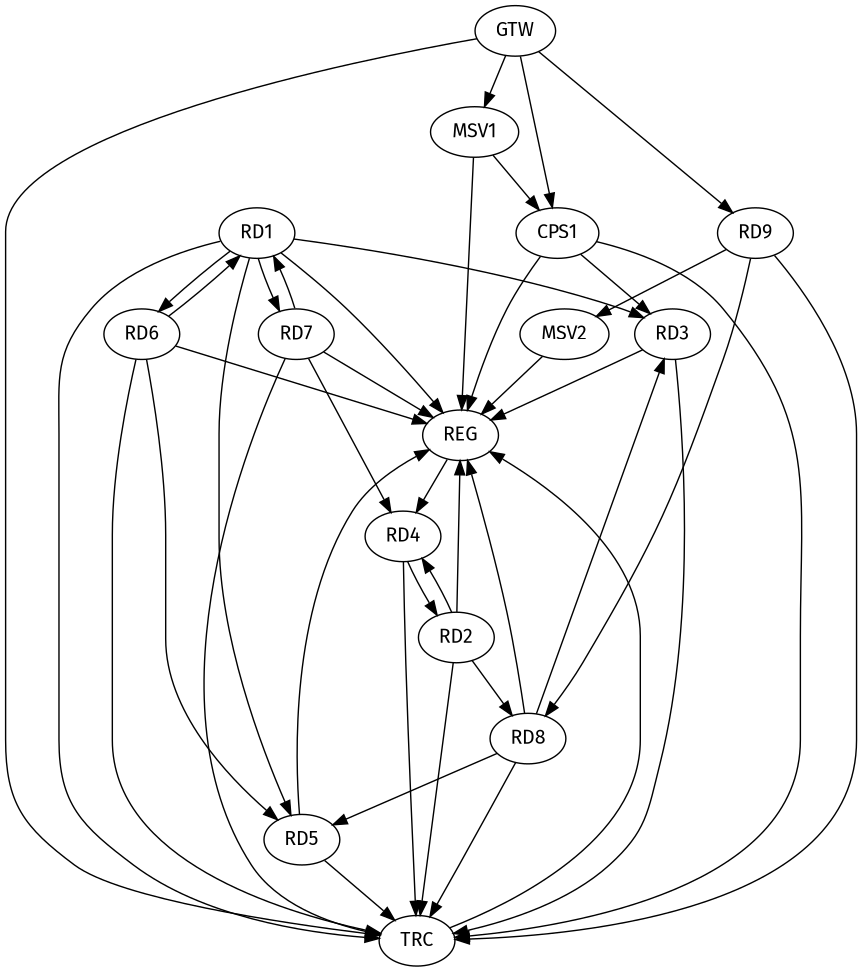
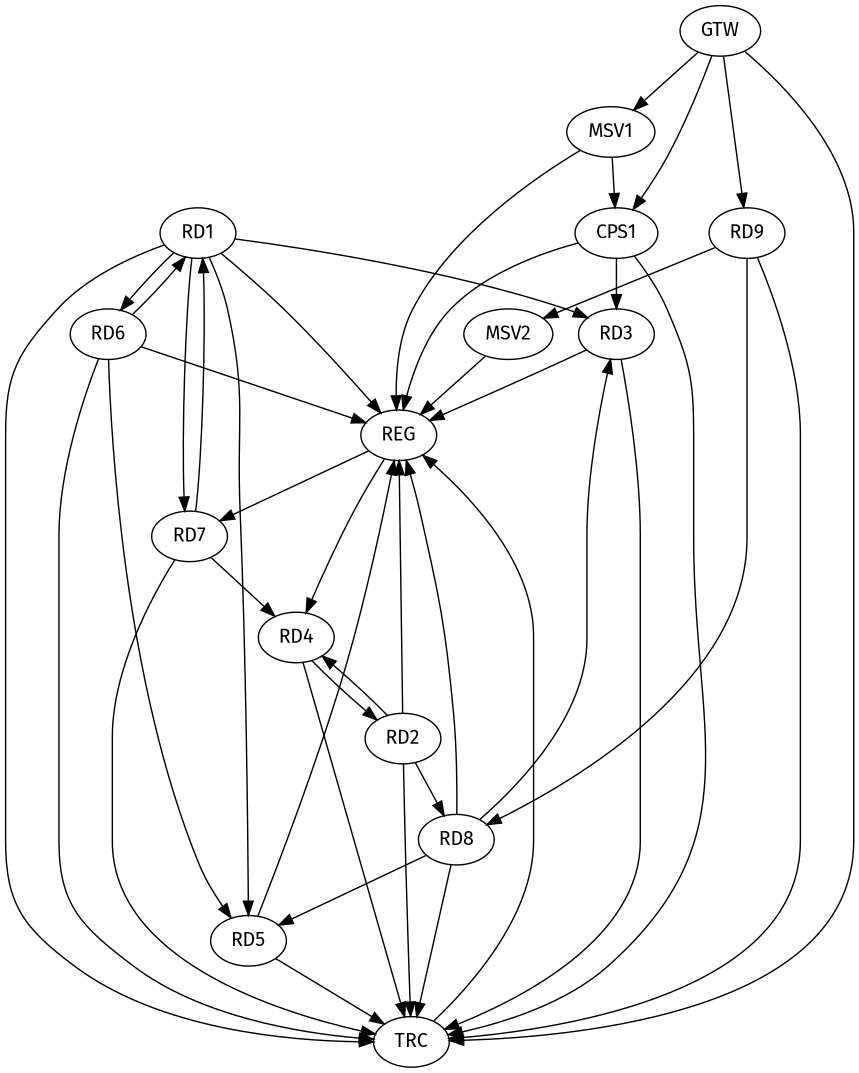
(372, 381) -> (301, 483)
